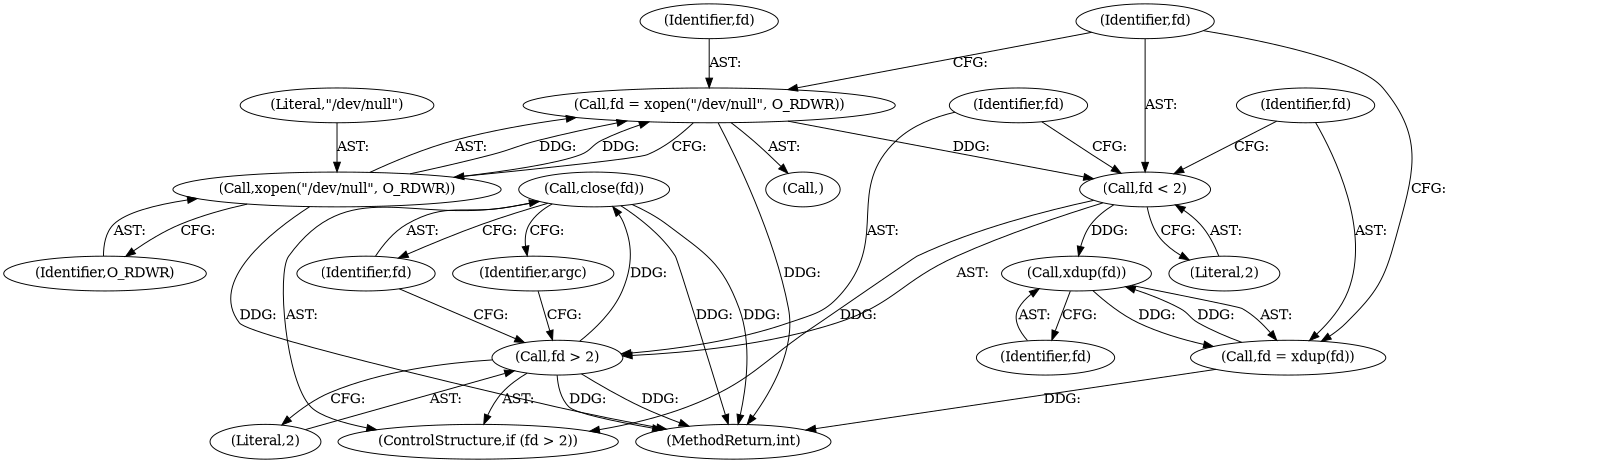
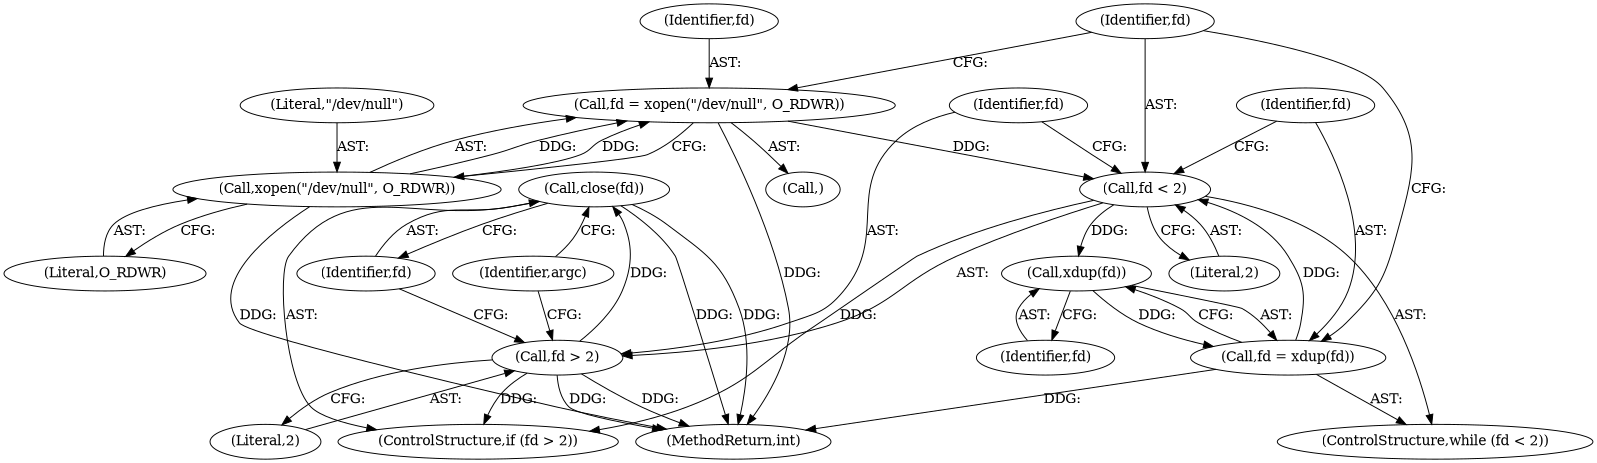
(532, 221) -> (573, 238)
none -> (1285, 252)
(105, 274) -> (105, 274)
(1218, 316) -> (1218, 316)
(521, 400) -> (521, 400)
none -> (1435, 442)
